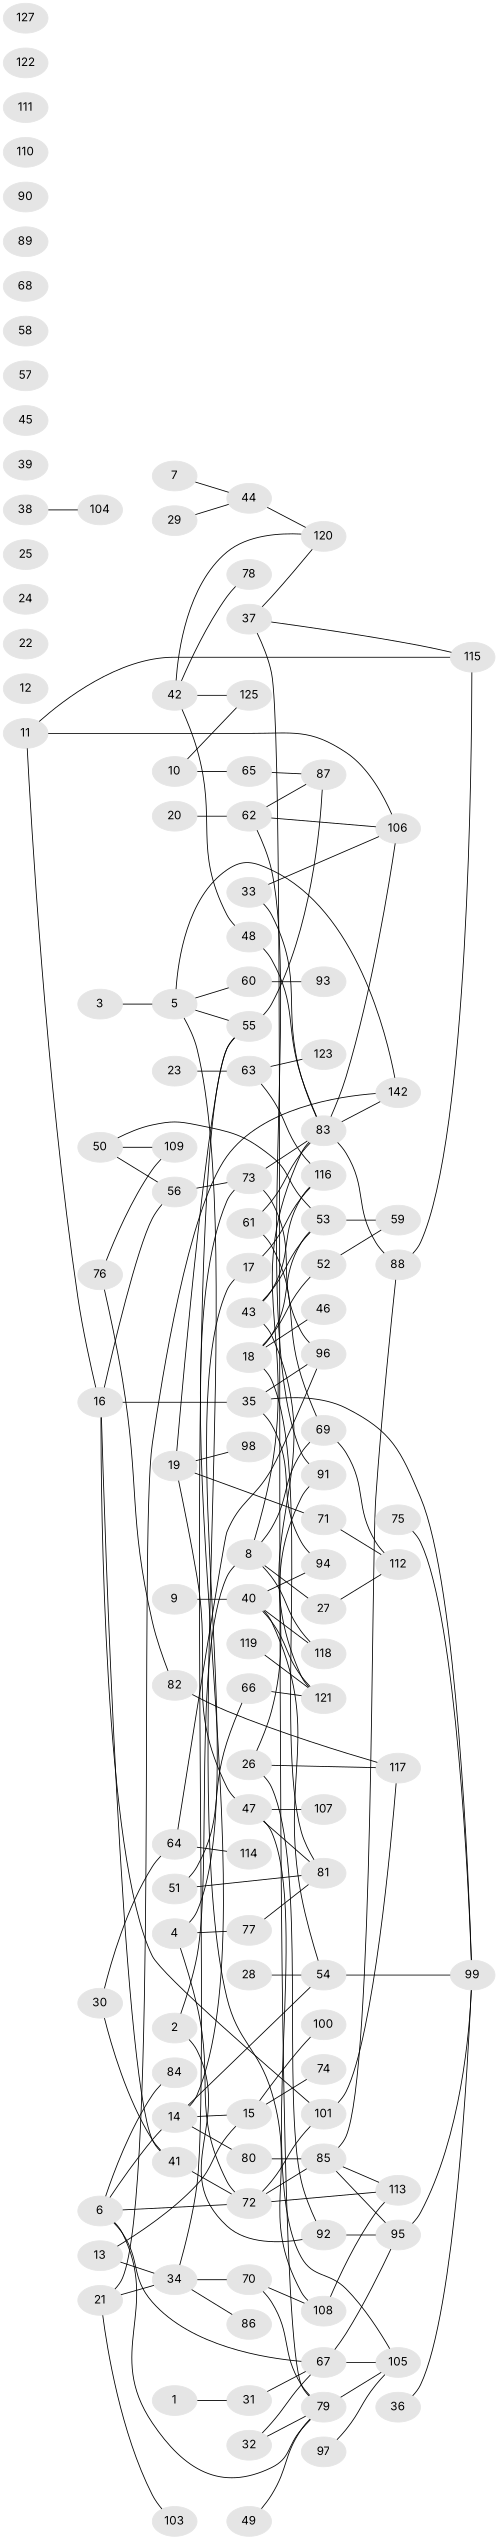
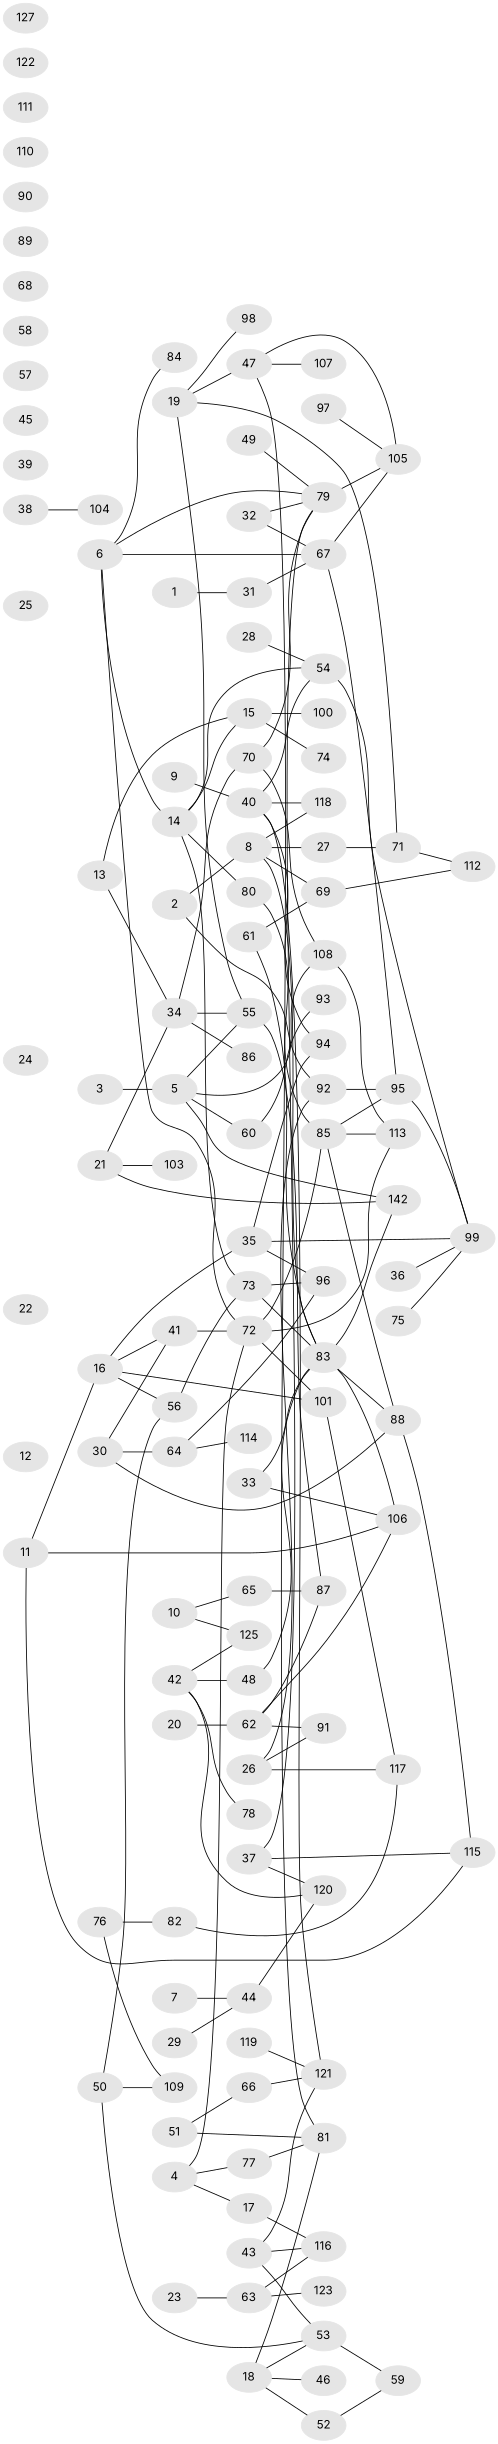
none -> (256, 1509)
(361, 1587) -> (361, 848)
